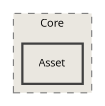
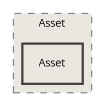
(53, 24) -> (53, 24)
